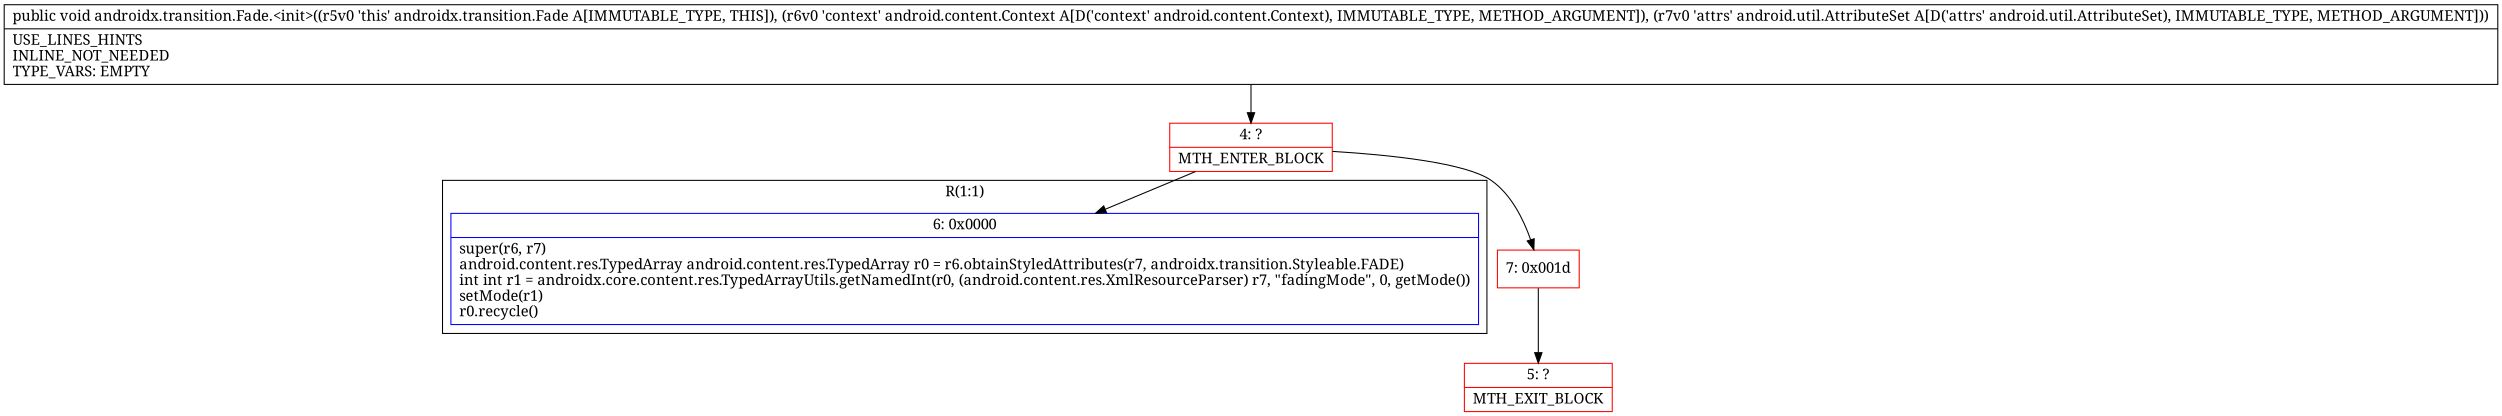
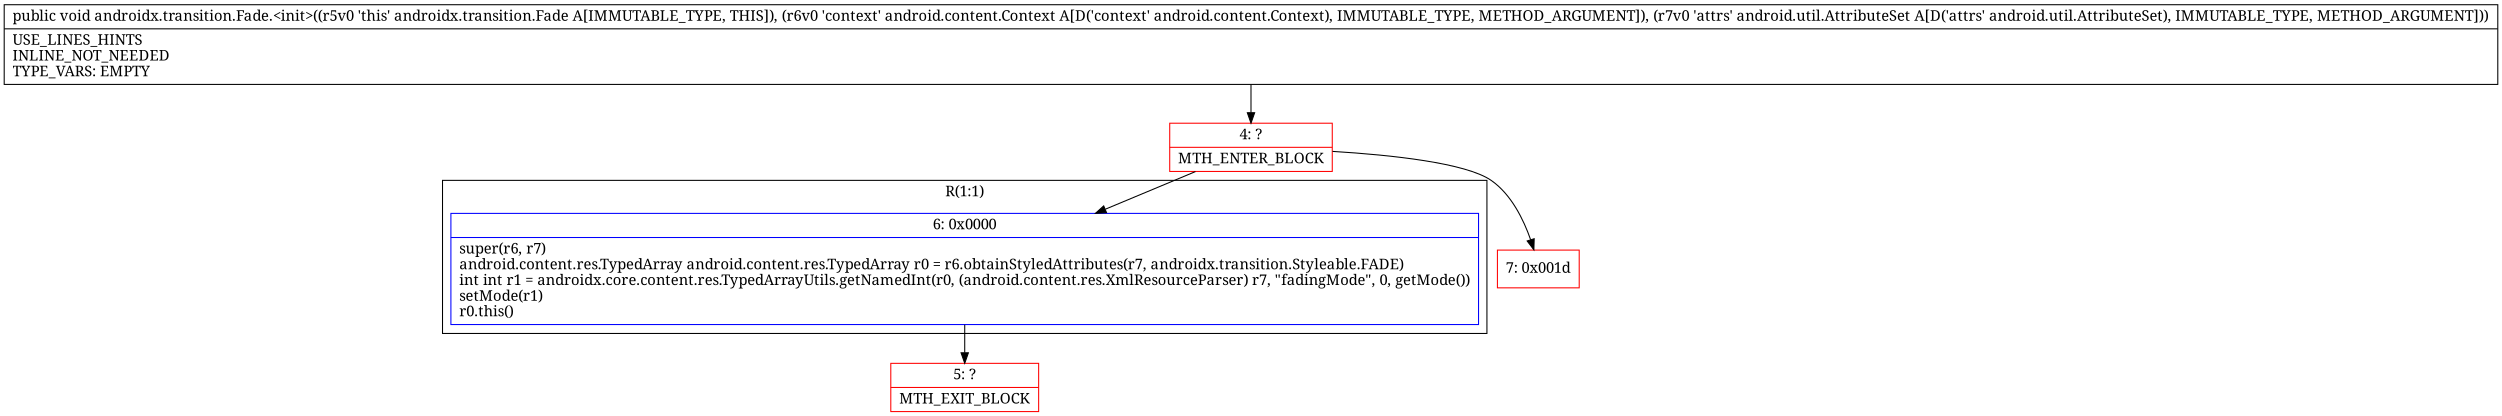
(499, 312) -> (487, 312)
(1538, 320) -> (965, 340)
